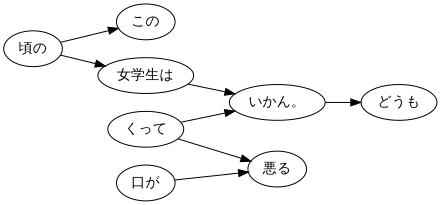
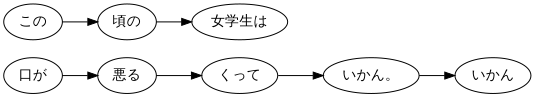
(84, 37) -> (75, 22)
(206, 88) -> none
(399, 102) -> (493, 76)
(210, 149) -> (174, 76)
